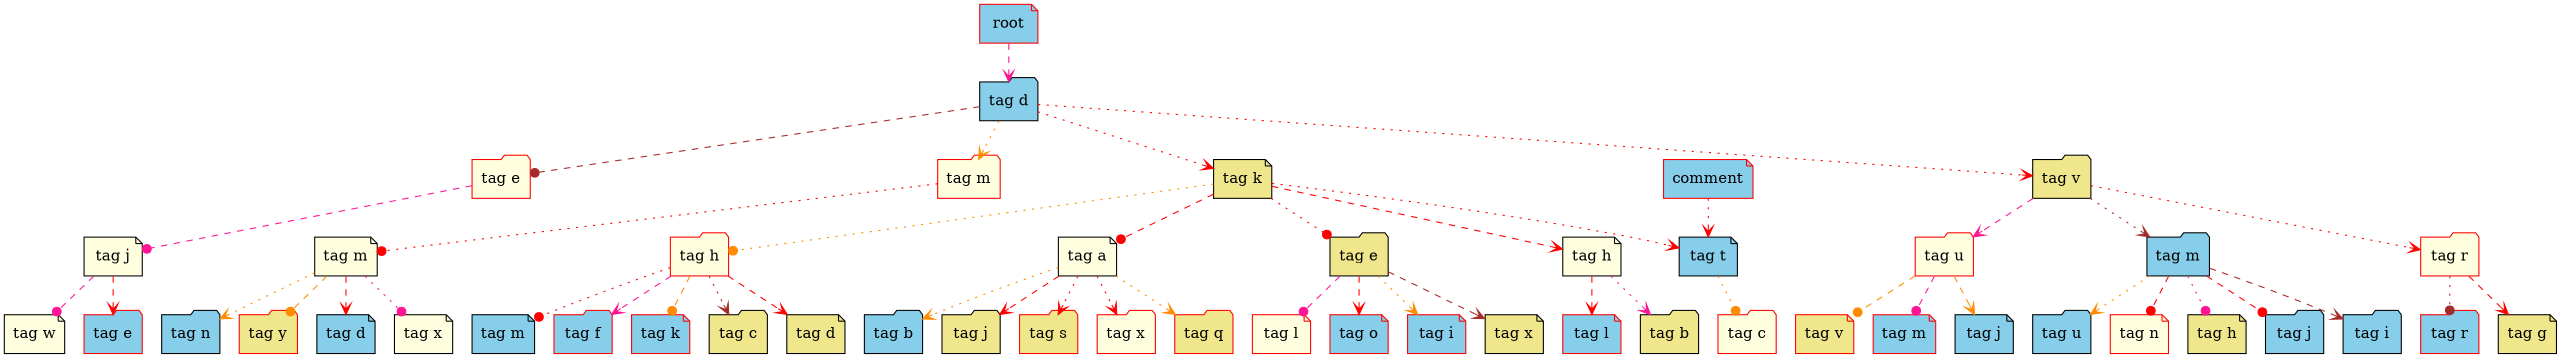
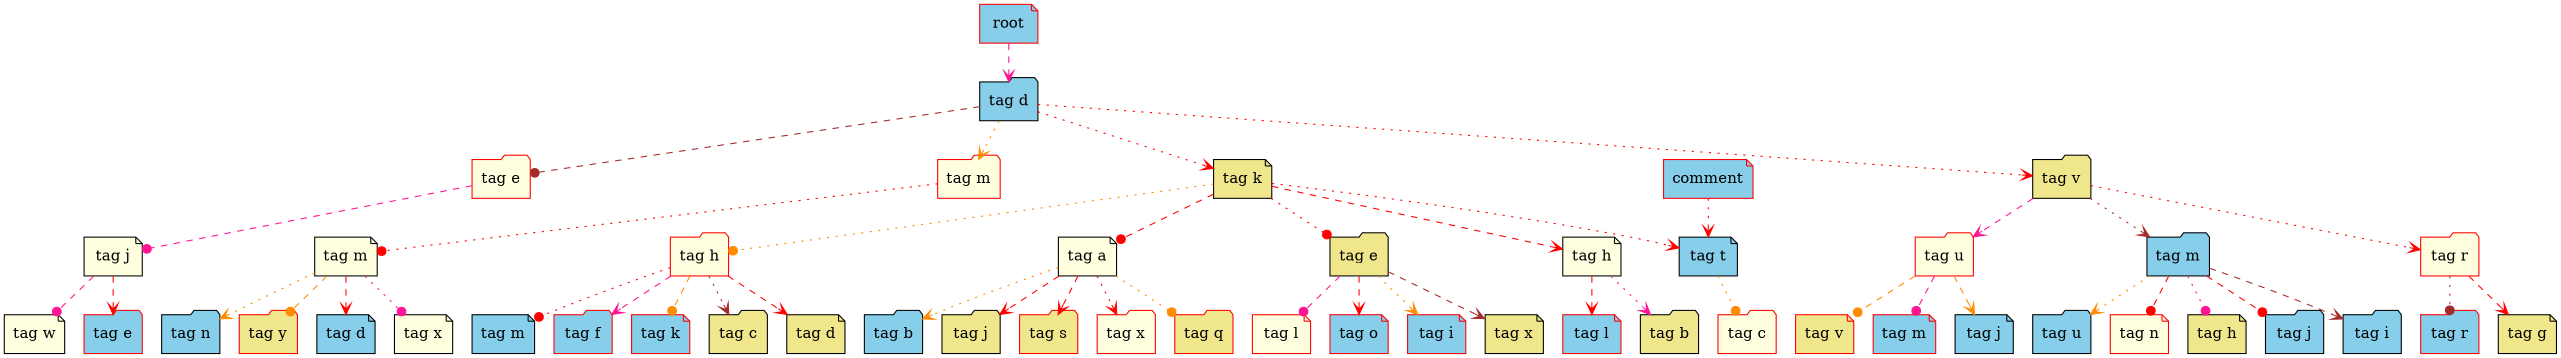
(1071, 290) -> (1071, 290)
(1141, 292) -> (1142, 293)
